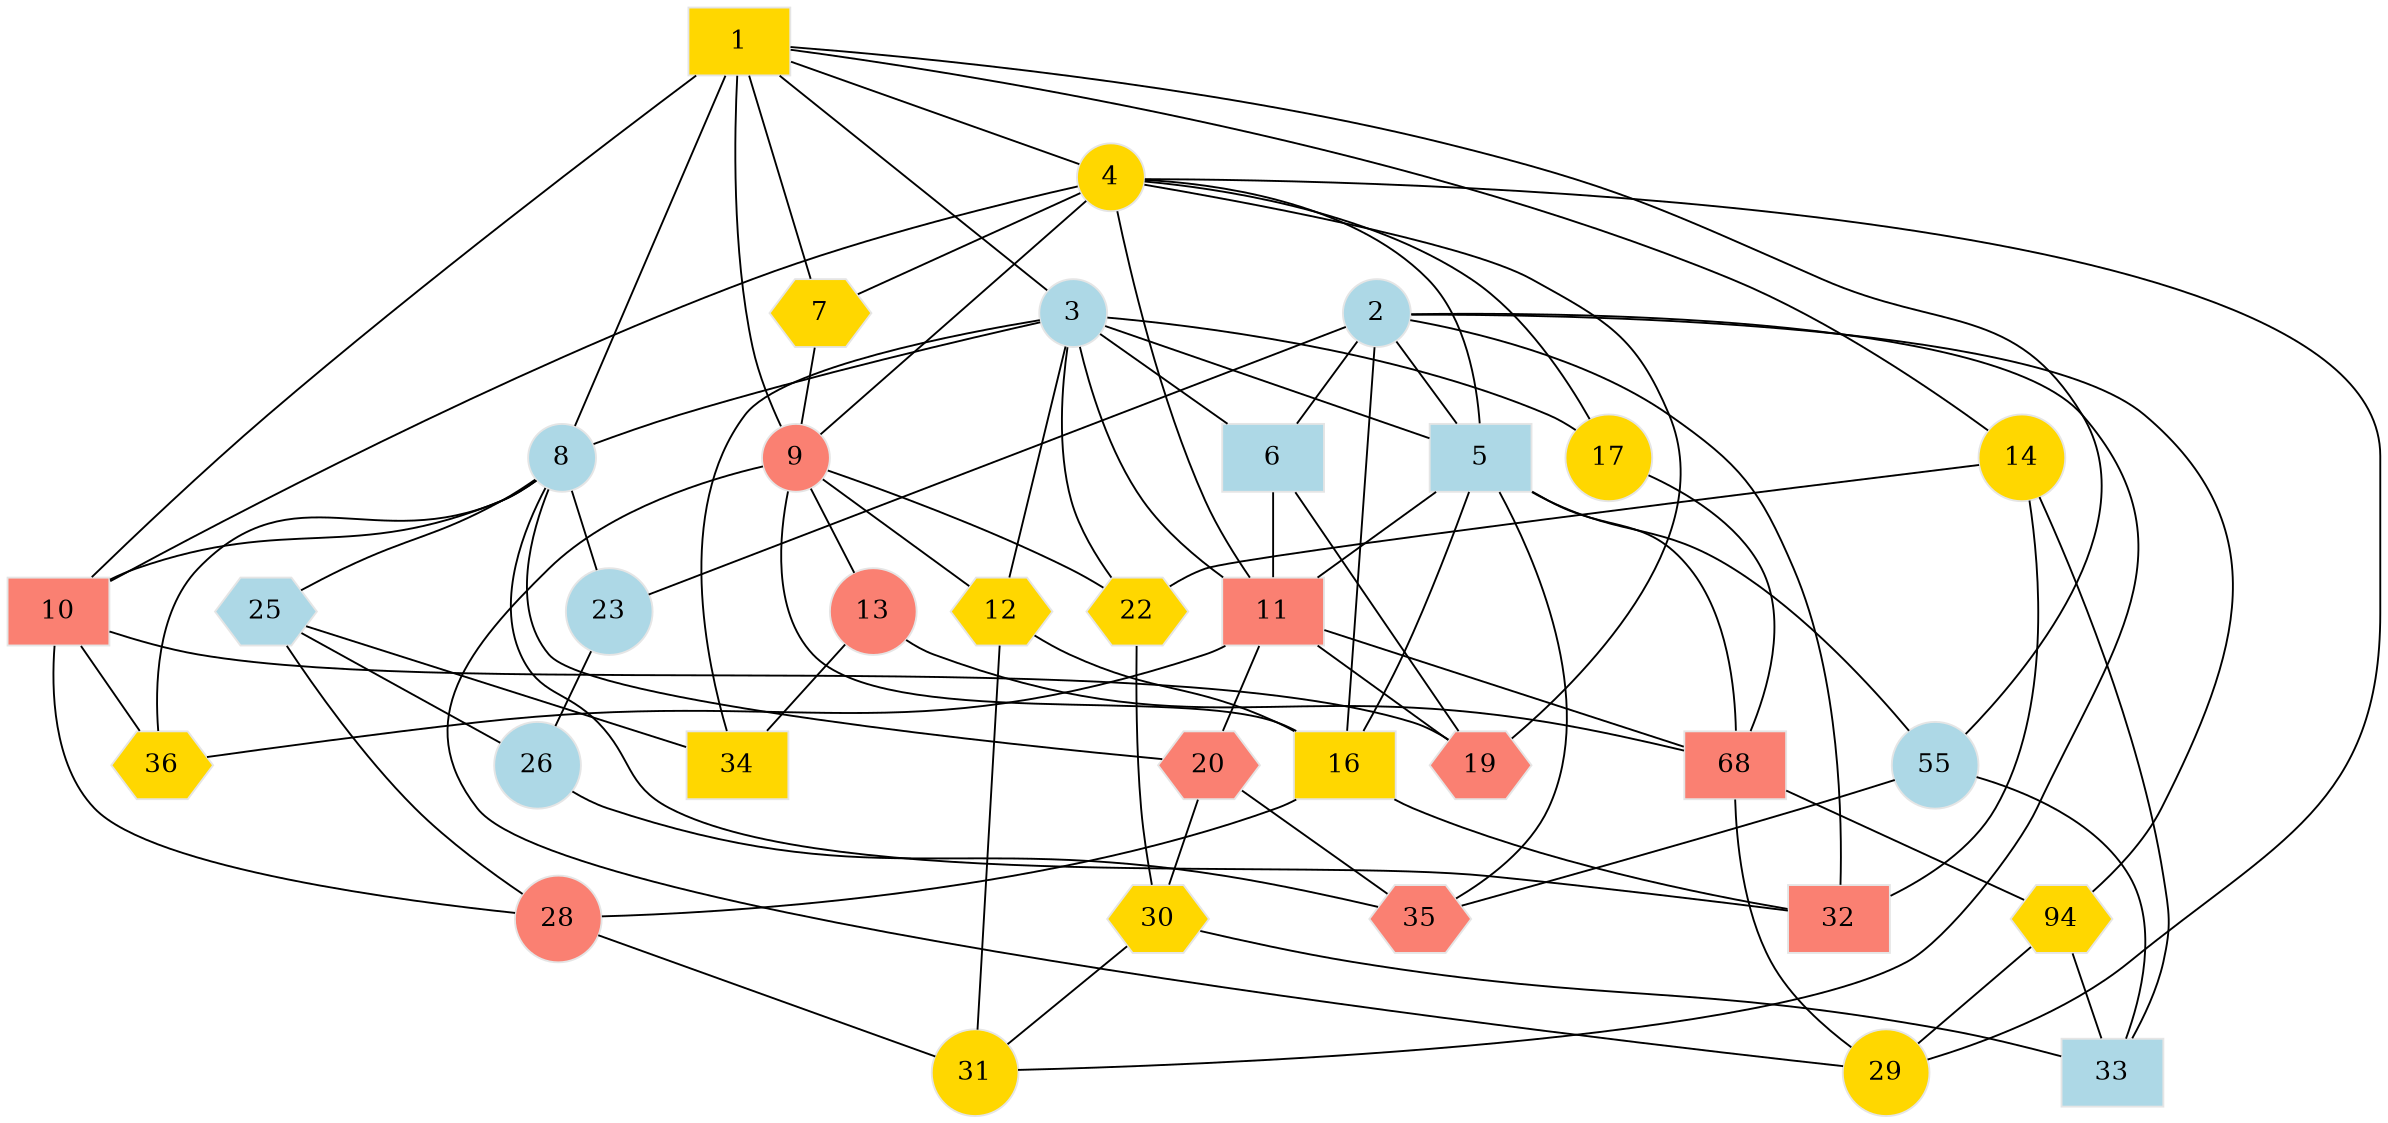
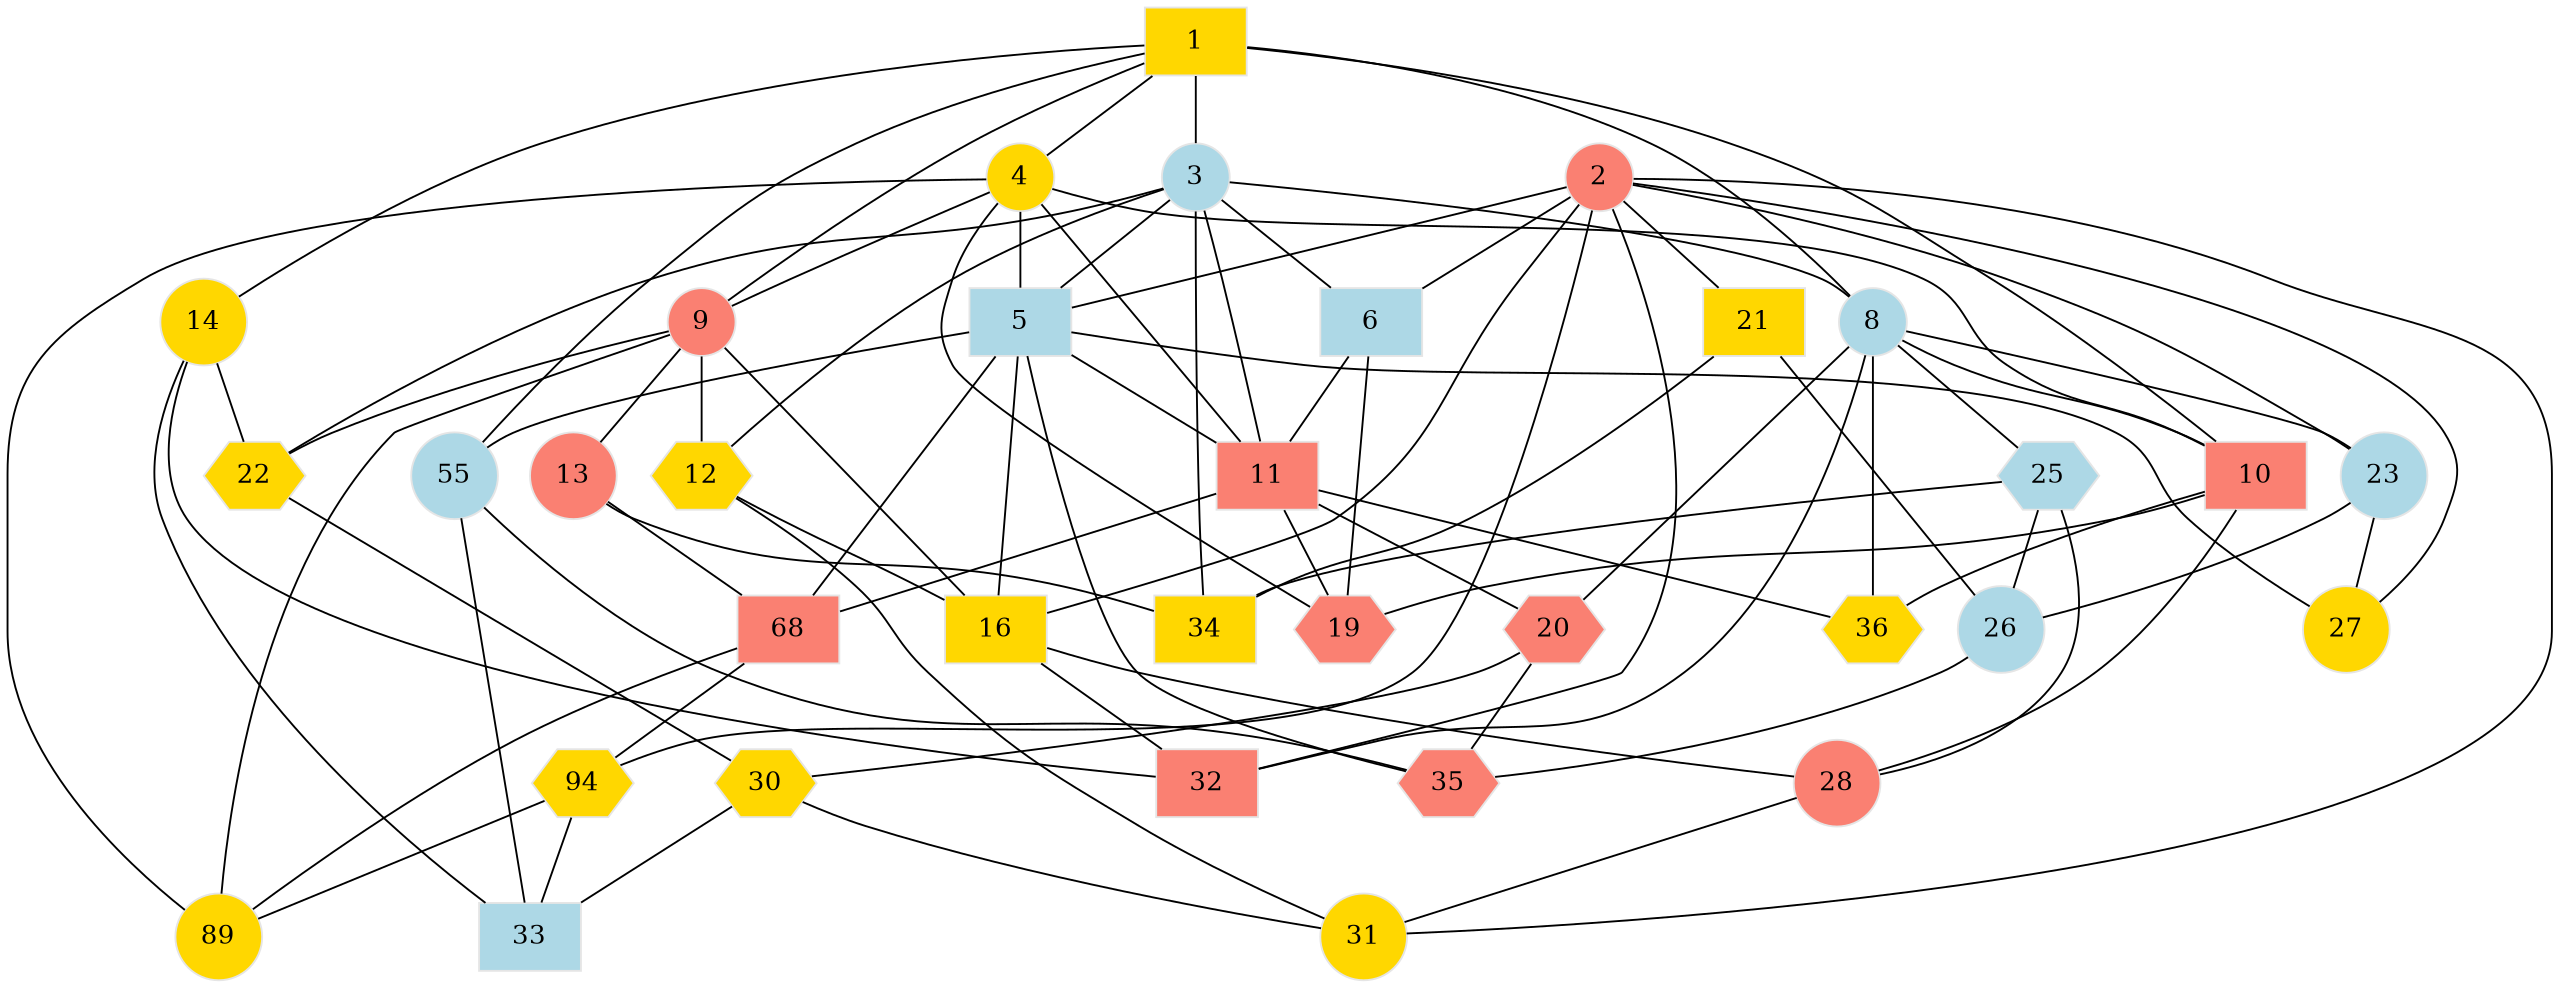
(820, 313) -> none
(1377, 313) -> (1599, 177)
none -> (1754, 322)
(1609, 458) -> none
none -> (2346, 629)
(1886, 1073) -> (219, 937)
